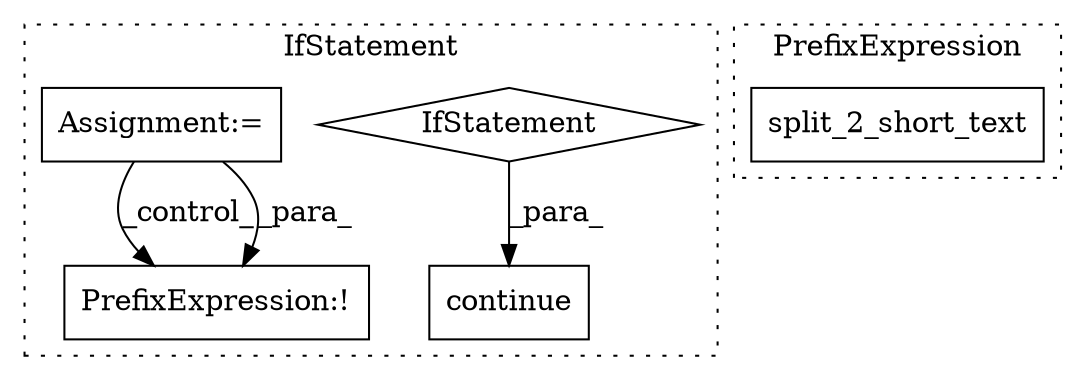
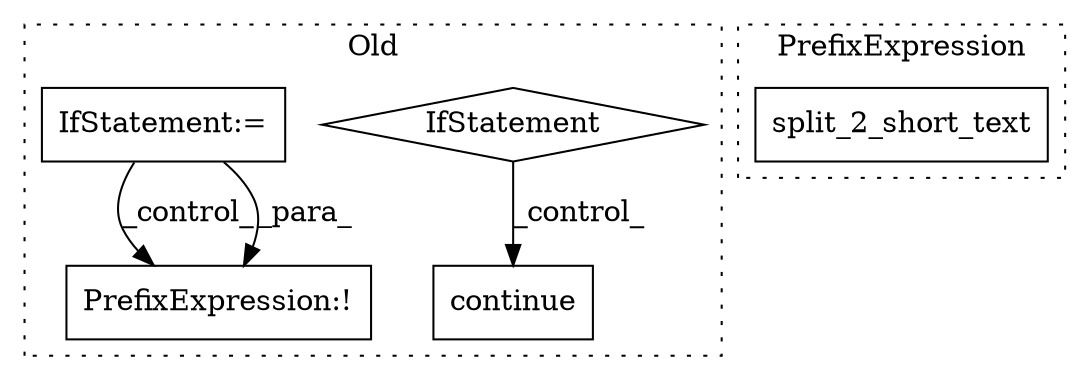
(371, 48) -> (373, 48)
(162, 125) -> (164, 125)
(556, 214) -> (579, 214)
